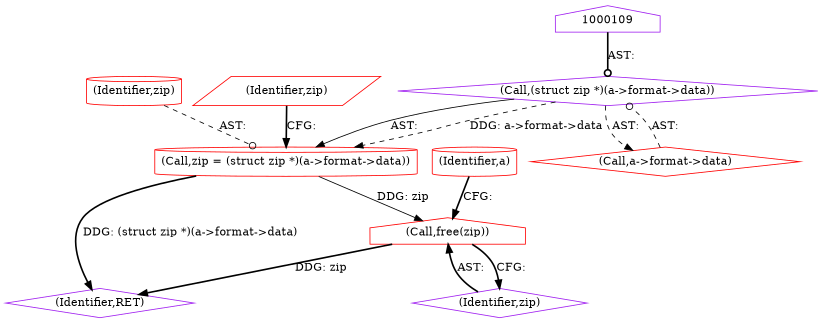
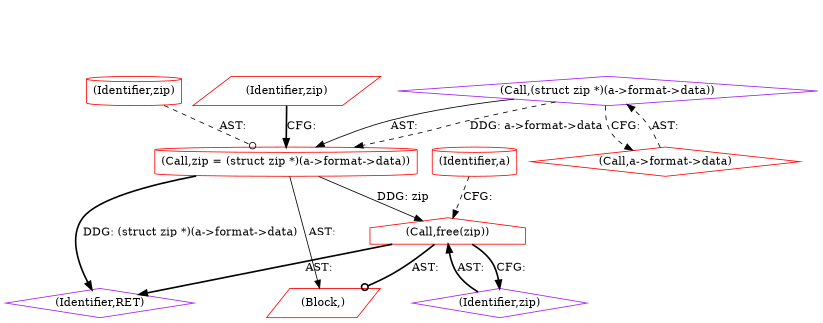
(608, 20) -> none
(628, 126) -> (628, 126)
(649, 127) -> (649, 127)
(462, 194) -> (462, 194)
(321, 268) -> (321, 268)
none -> (323, 303)
